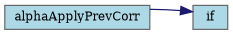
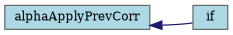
(165, 10) -> (177, 24)
